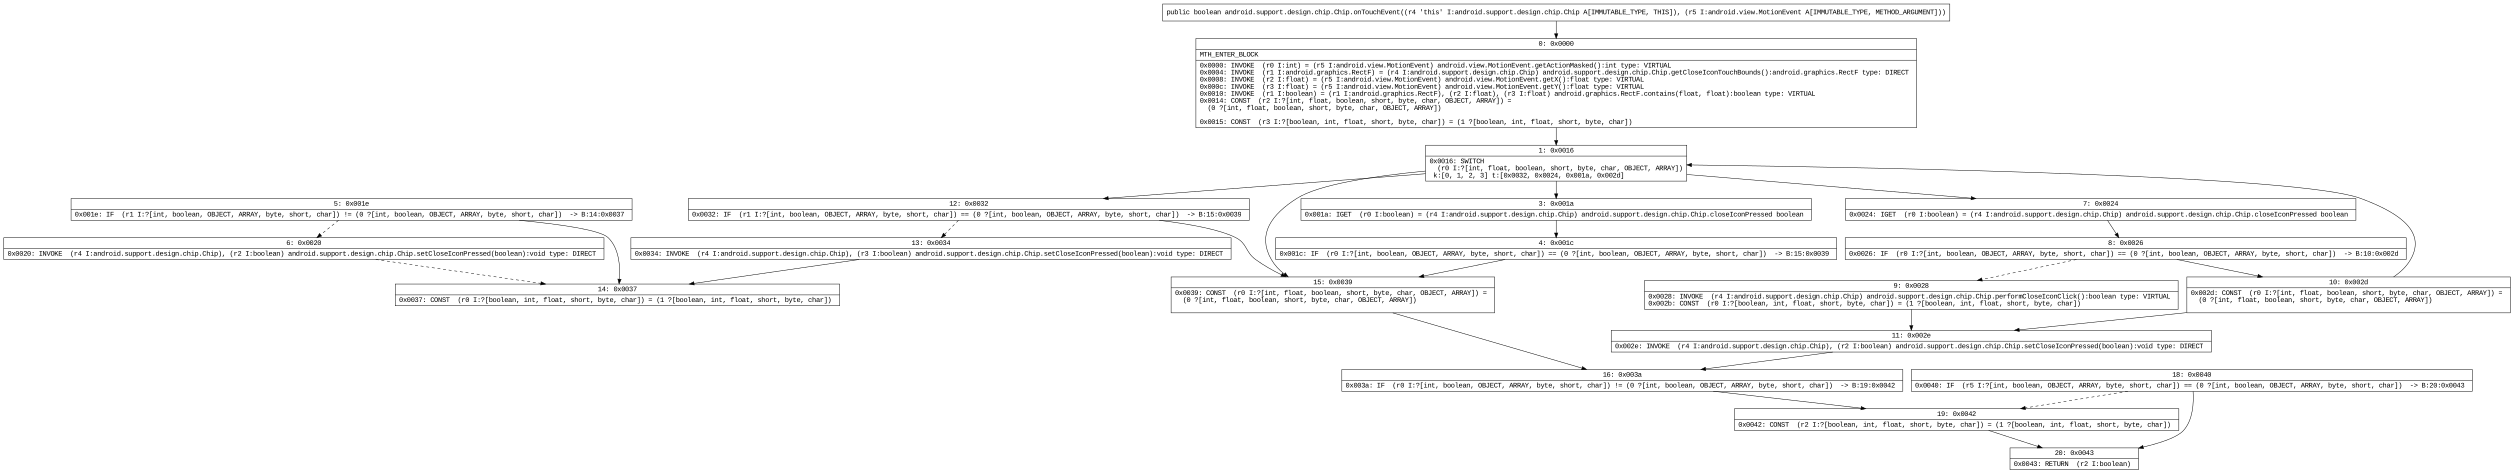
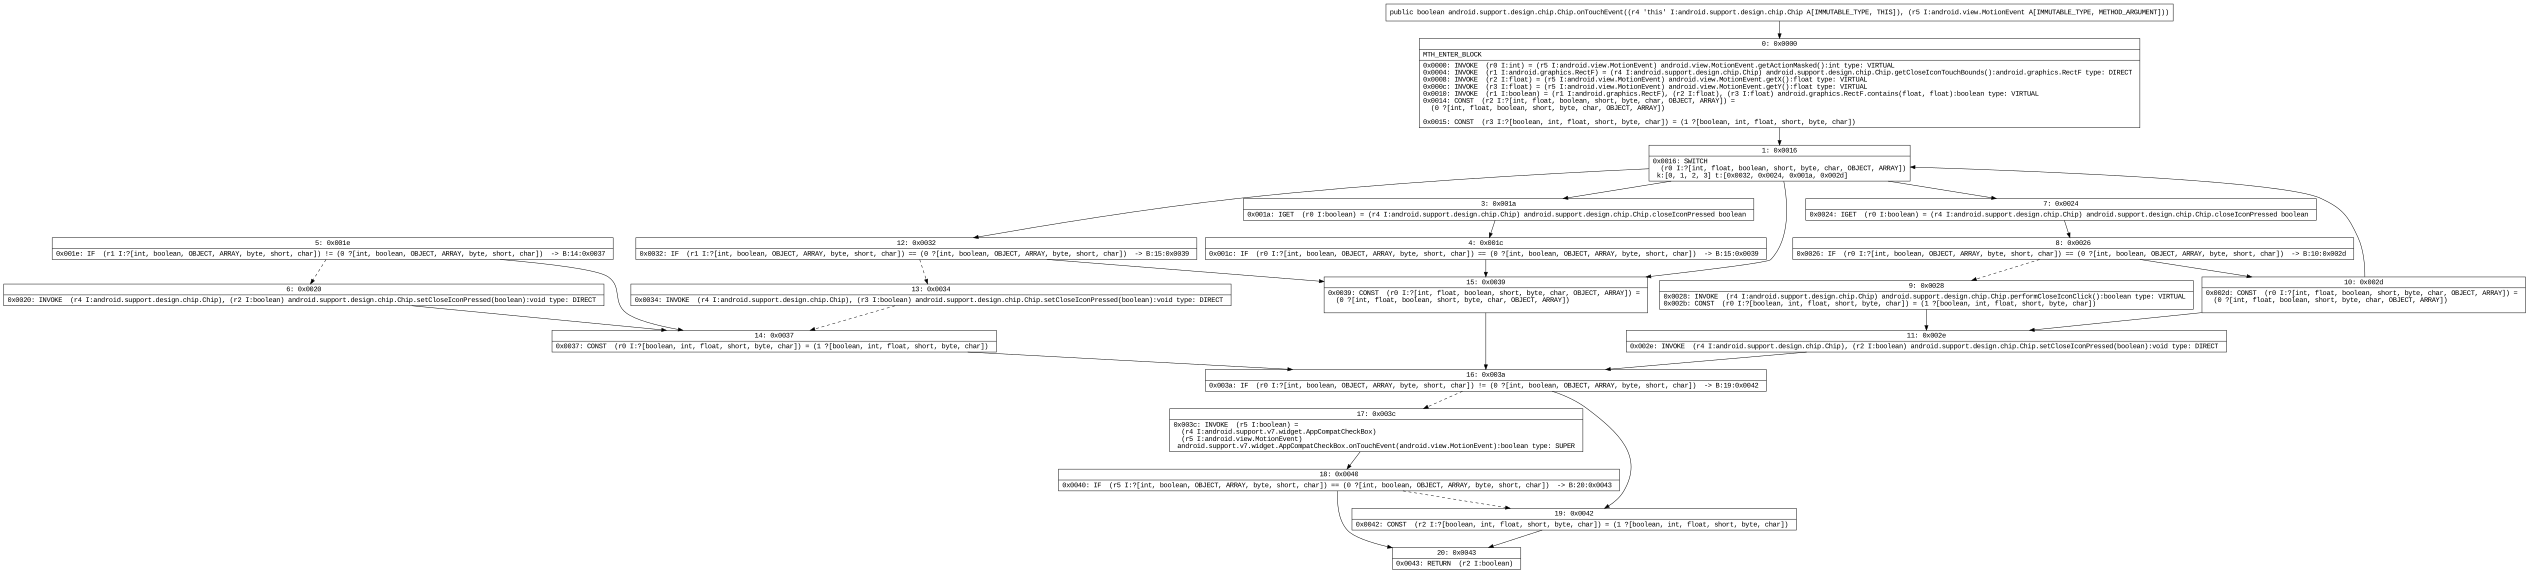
(458, 271) -> (537, 318)
(777, 271) -> (855, 317)
none -> (1128, 361)
none -> (1376, 430)
